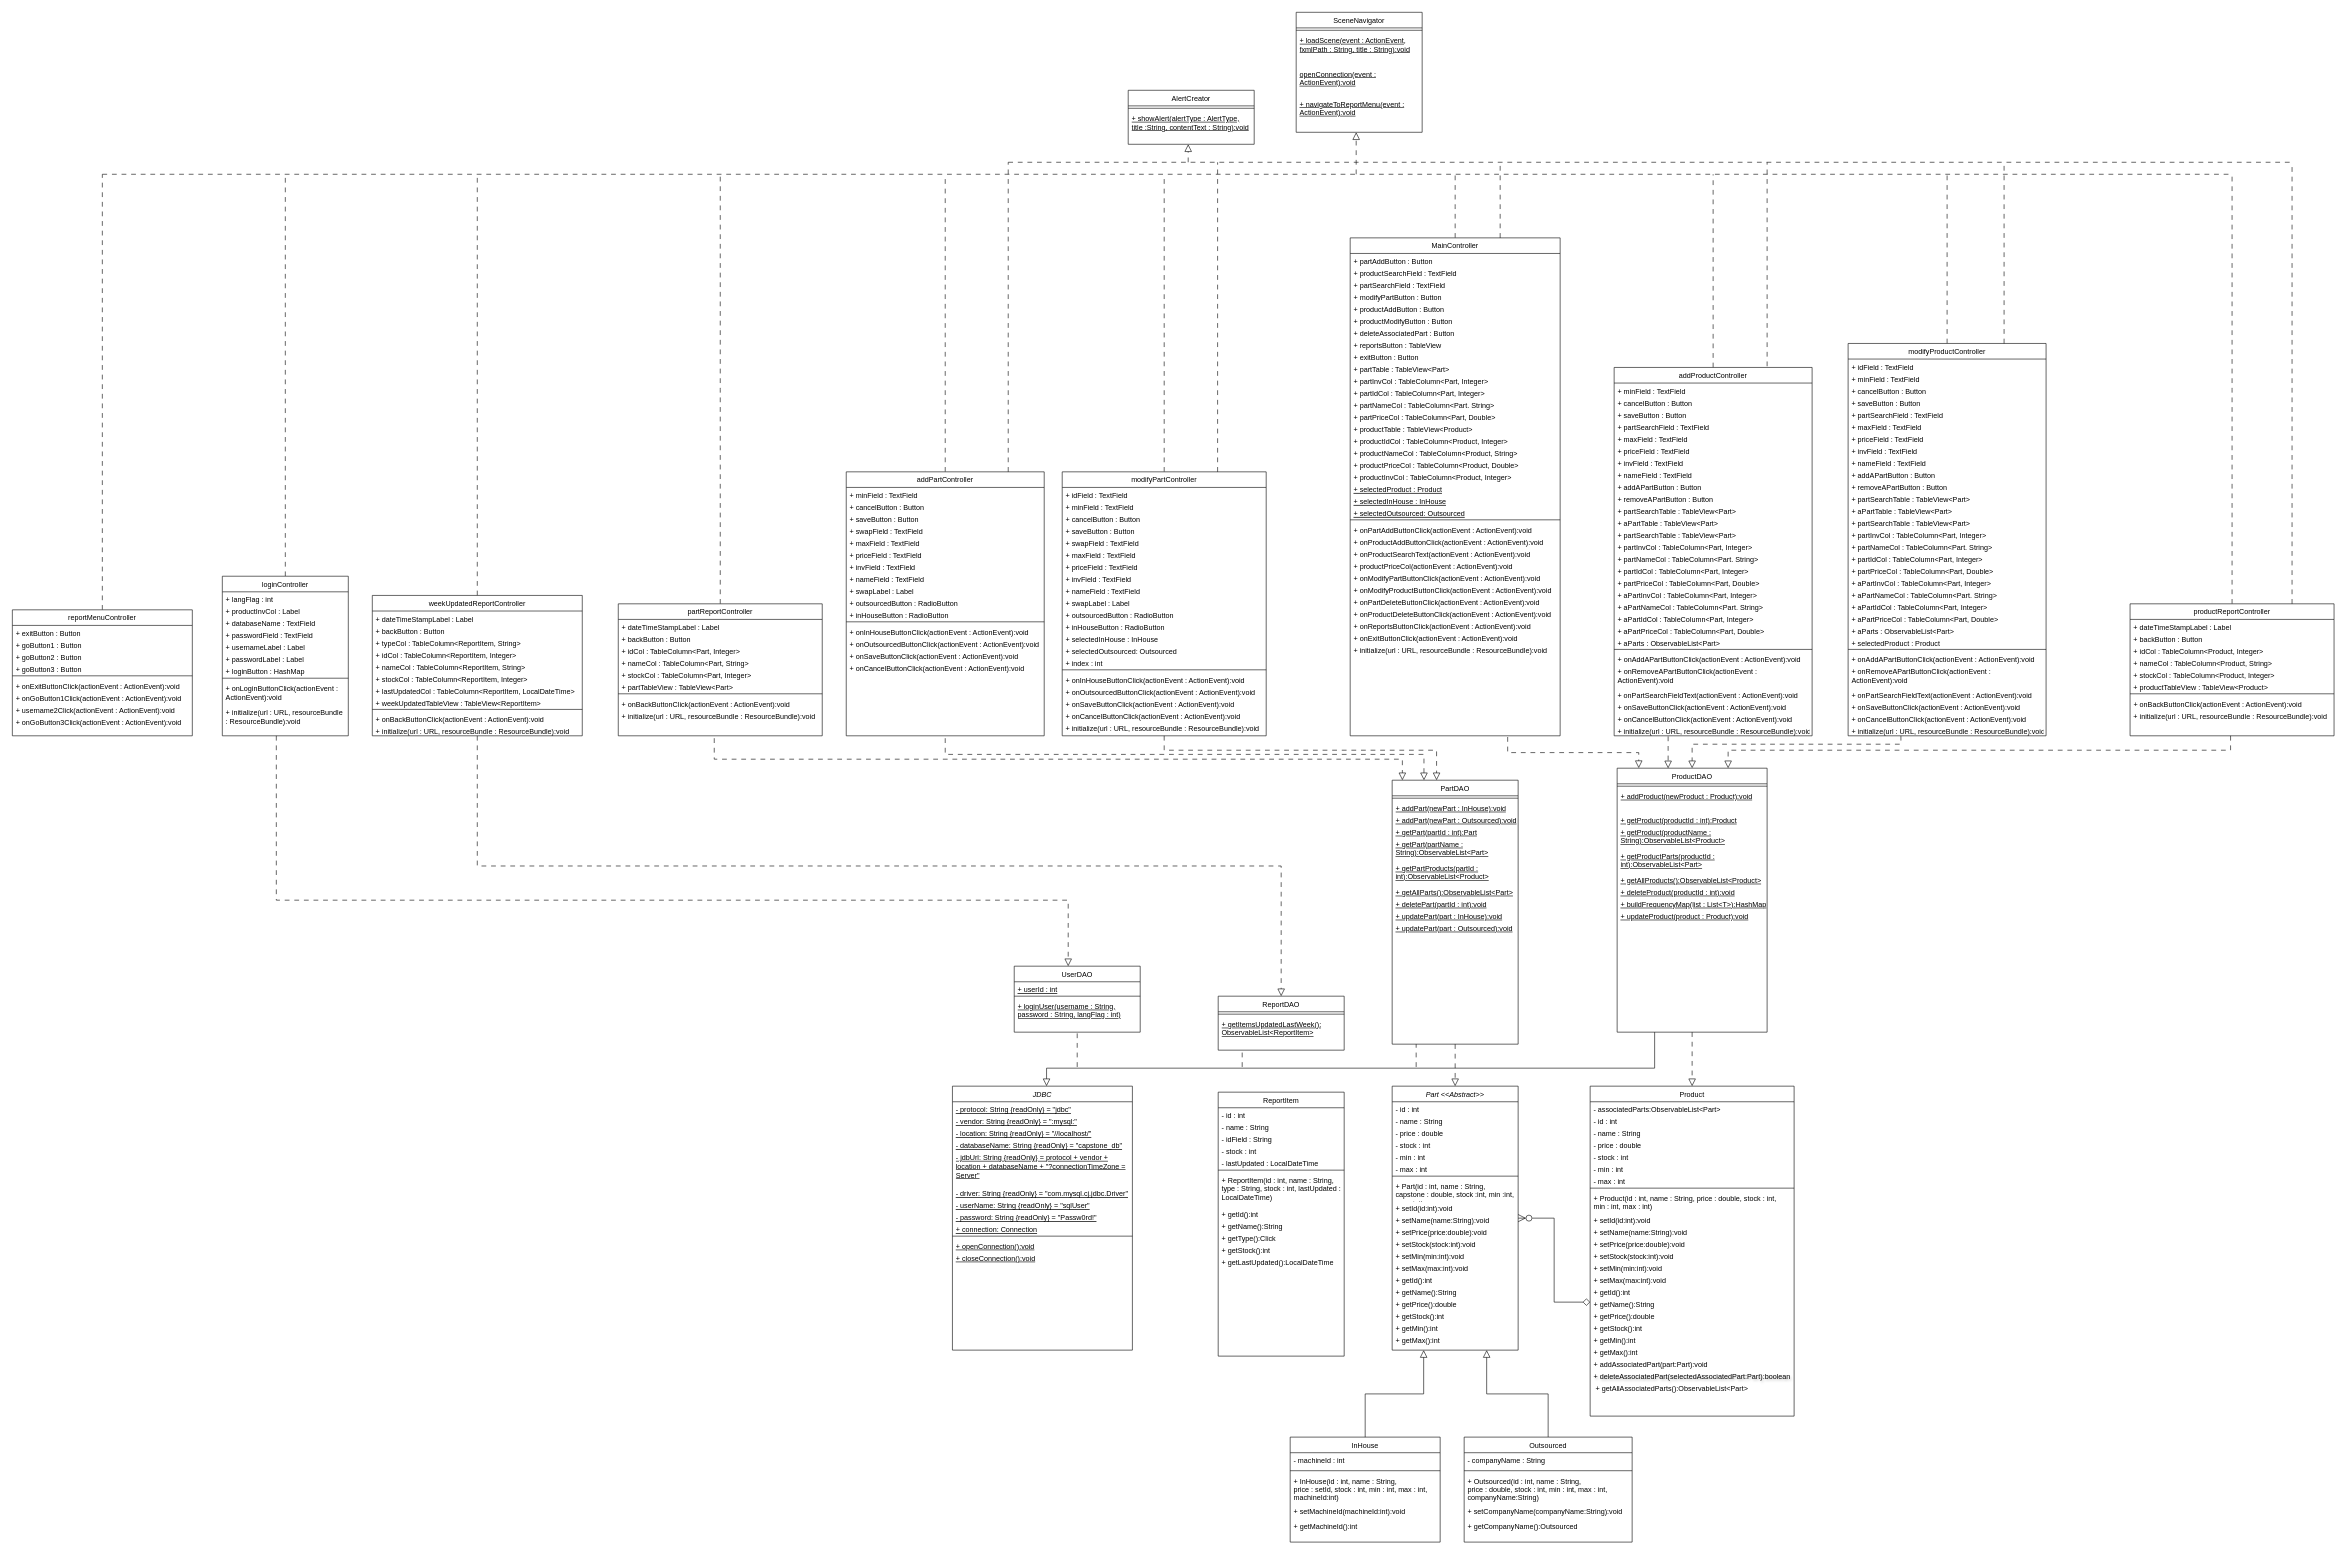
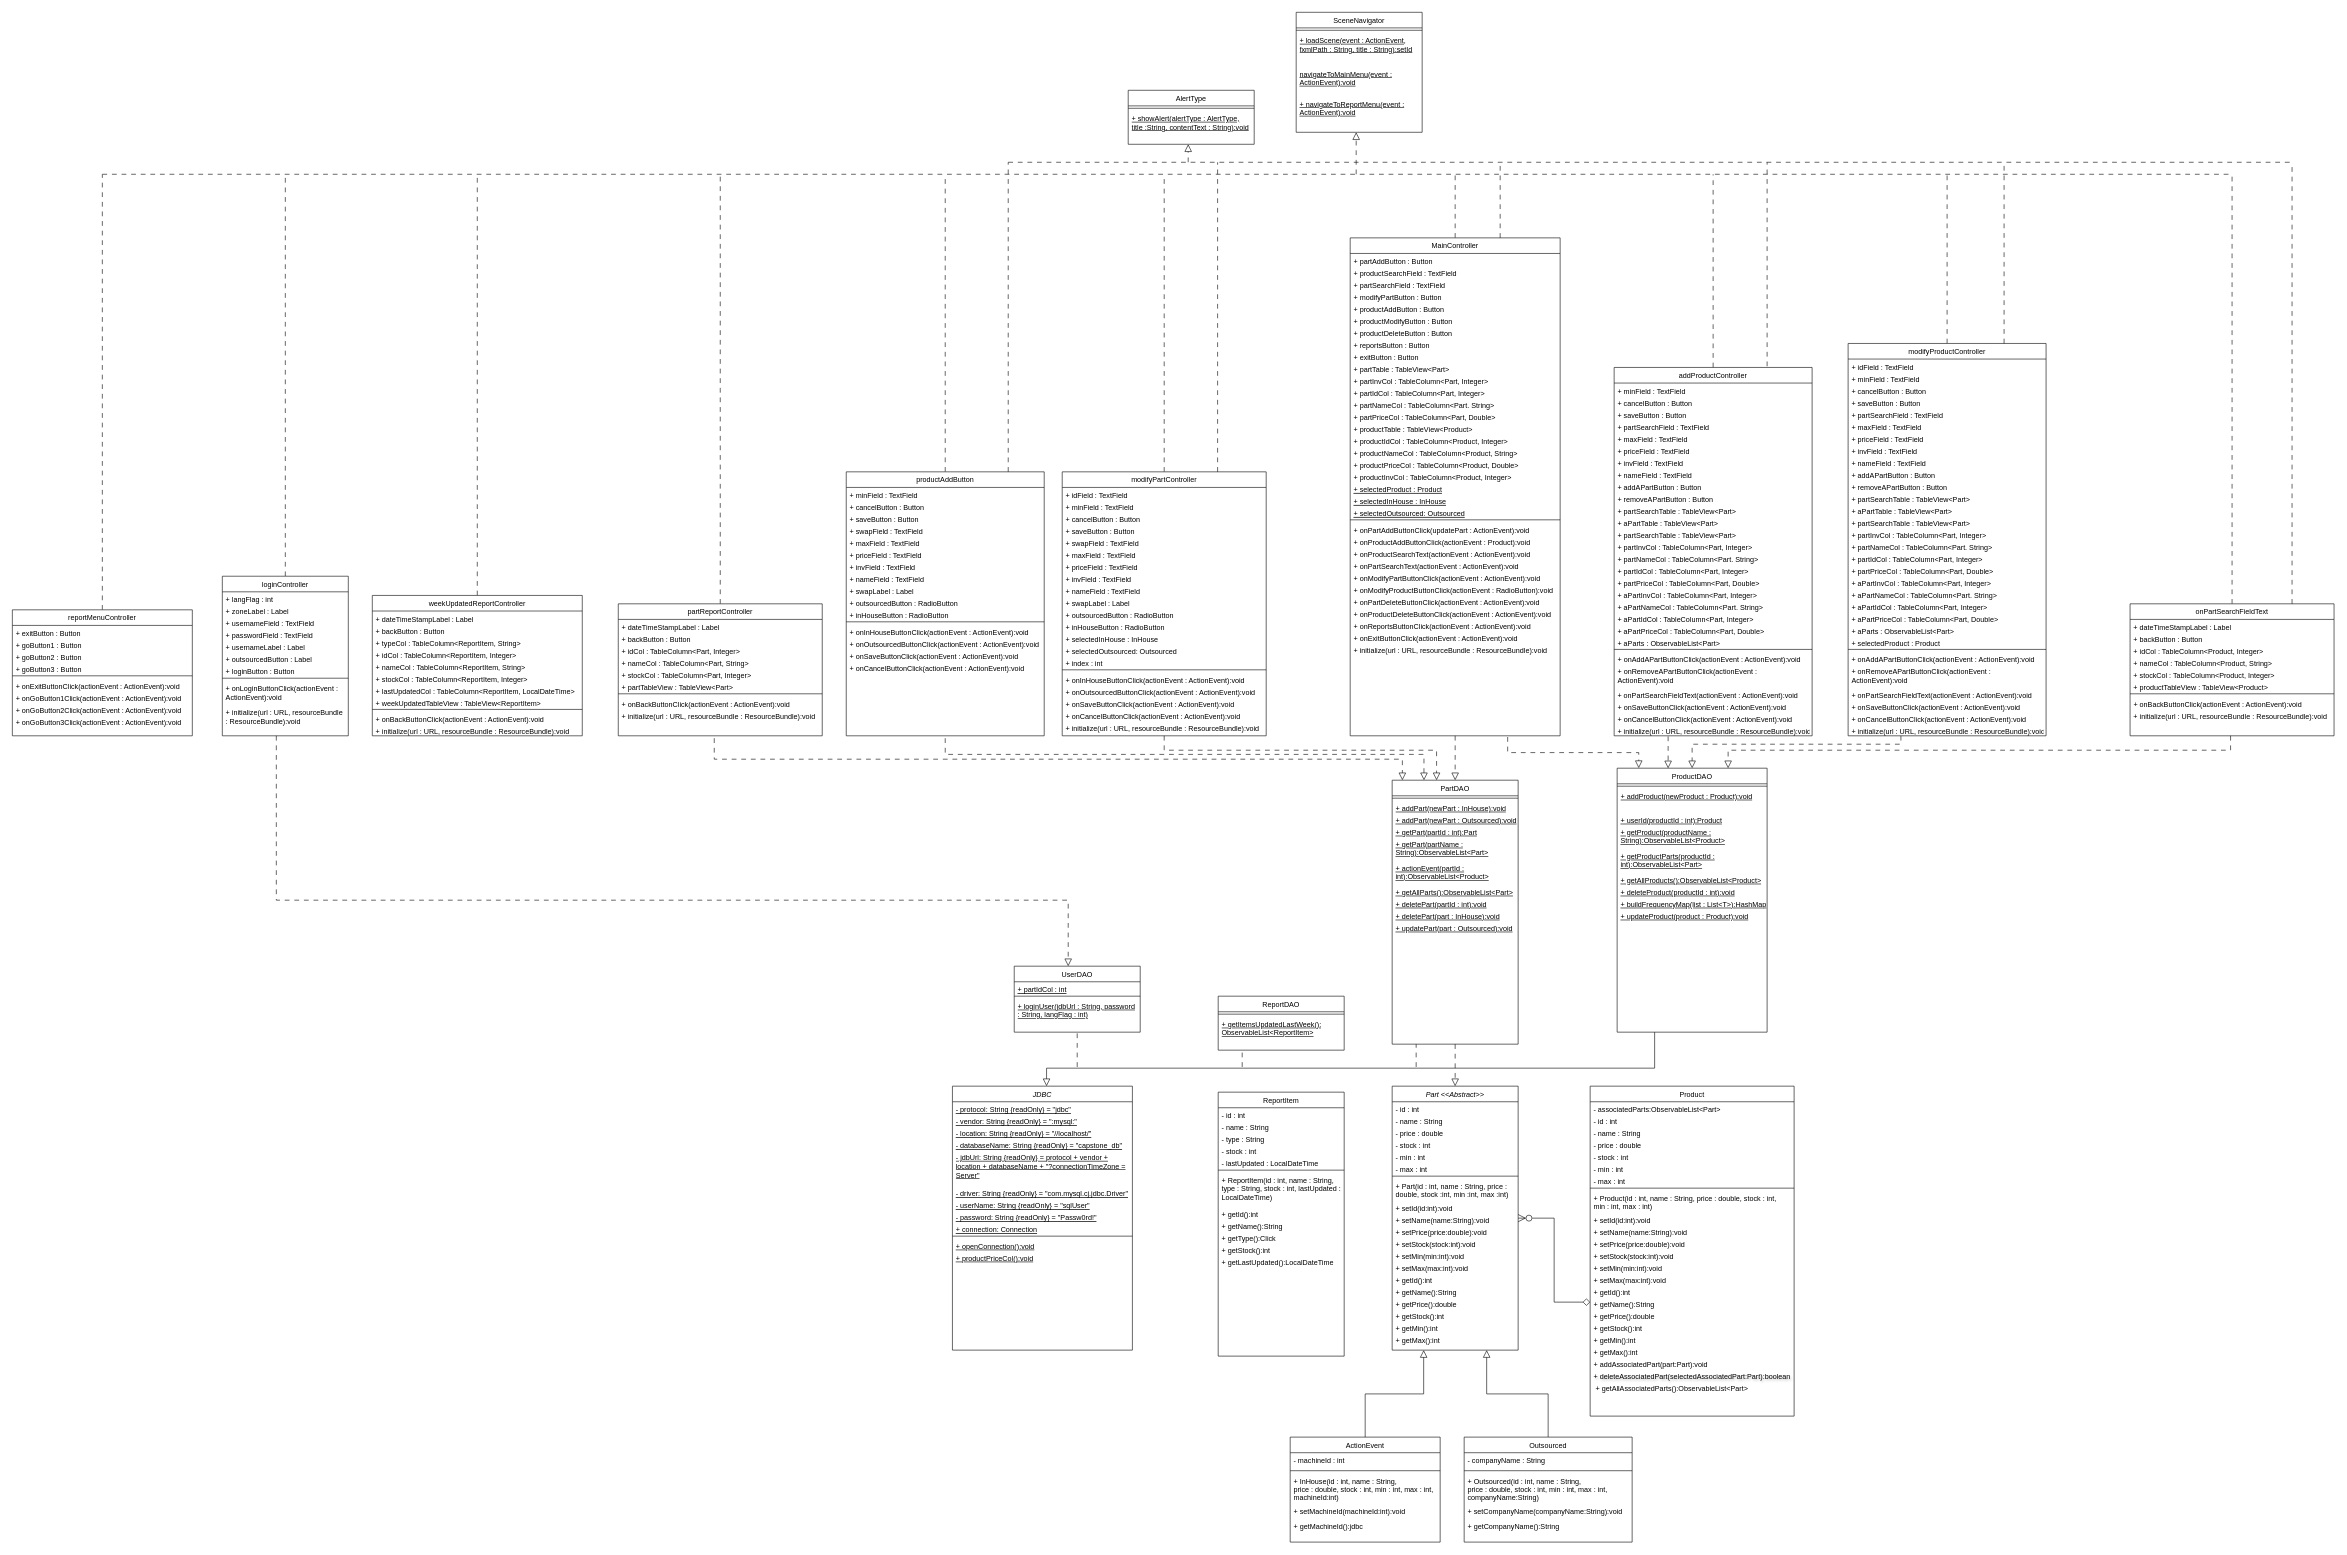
(1360, 50) -> (1360, 50)
(1361, 79) -> (1361, 79)
(1191, 98) -> (1191, 98)
(1410, 334) -> (1409, 334)
(1402, 346) -> (1398, 346)
(945, 480) -> (945, 480)
(1453, 531) -> (1452, 531)
(1457, 547) -> (1452, 543)
(1443, 567) -> (1447, 567)
(1464, 590) -> (1464, 590)
(266, 612) -> (258, 612)
(2232, 612) -> (2232, 612)
(272, 624) -> (273, 624)
(266, 660) -> (273, 660)
(266, 672) -> (264, 672)
(103, 710) -> (107, 710)
none -> (1455, 755)
(1690, 821) -> (1682, 821)
(875, 866) -> none
(1457, 874) -> (1457, 874)
(1457, 917) -> (1456, 917)
(1041, 990) -> (1046, 990)
(1078, 1012) -> (1078, 1012)
(1692, 1057) -> none
(1250, 1140) -> (1247, 1140)
(1456, 1196) -> (1456, 1196)
(1000, 1259) -> (1000, 1259)
(1365, 1445) -> (1365, 1445)
(1350, 1481) -> (1350, 1481)
(1330, 1527) -> (1333, 1527)
(1524, 1527) -> (1515, 1527)
